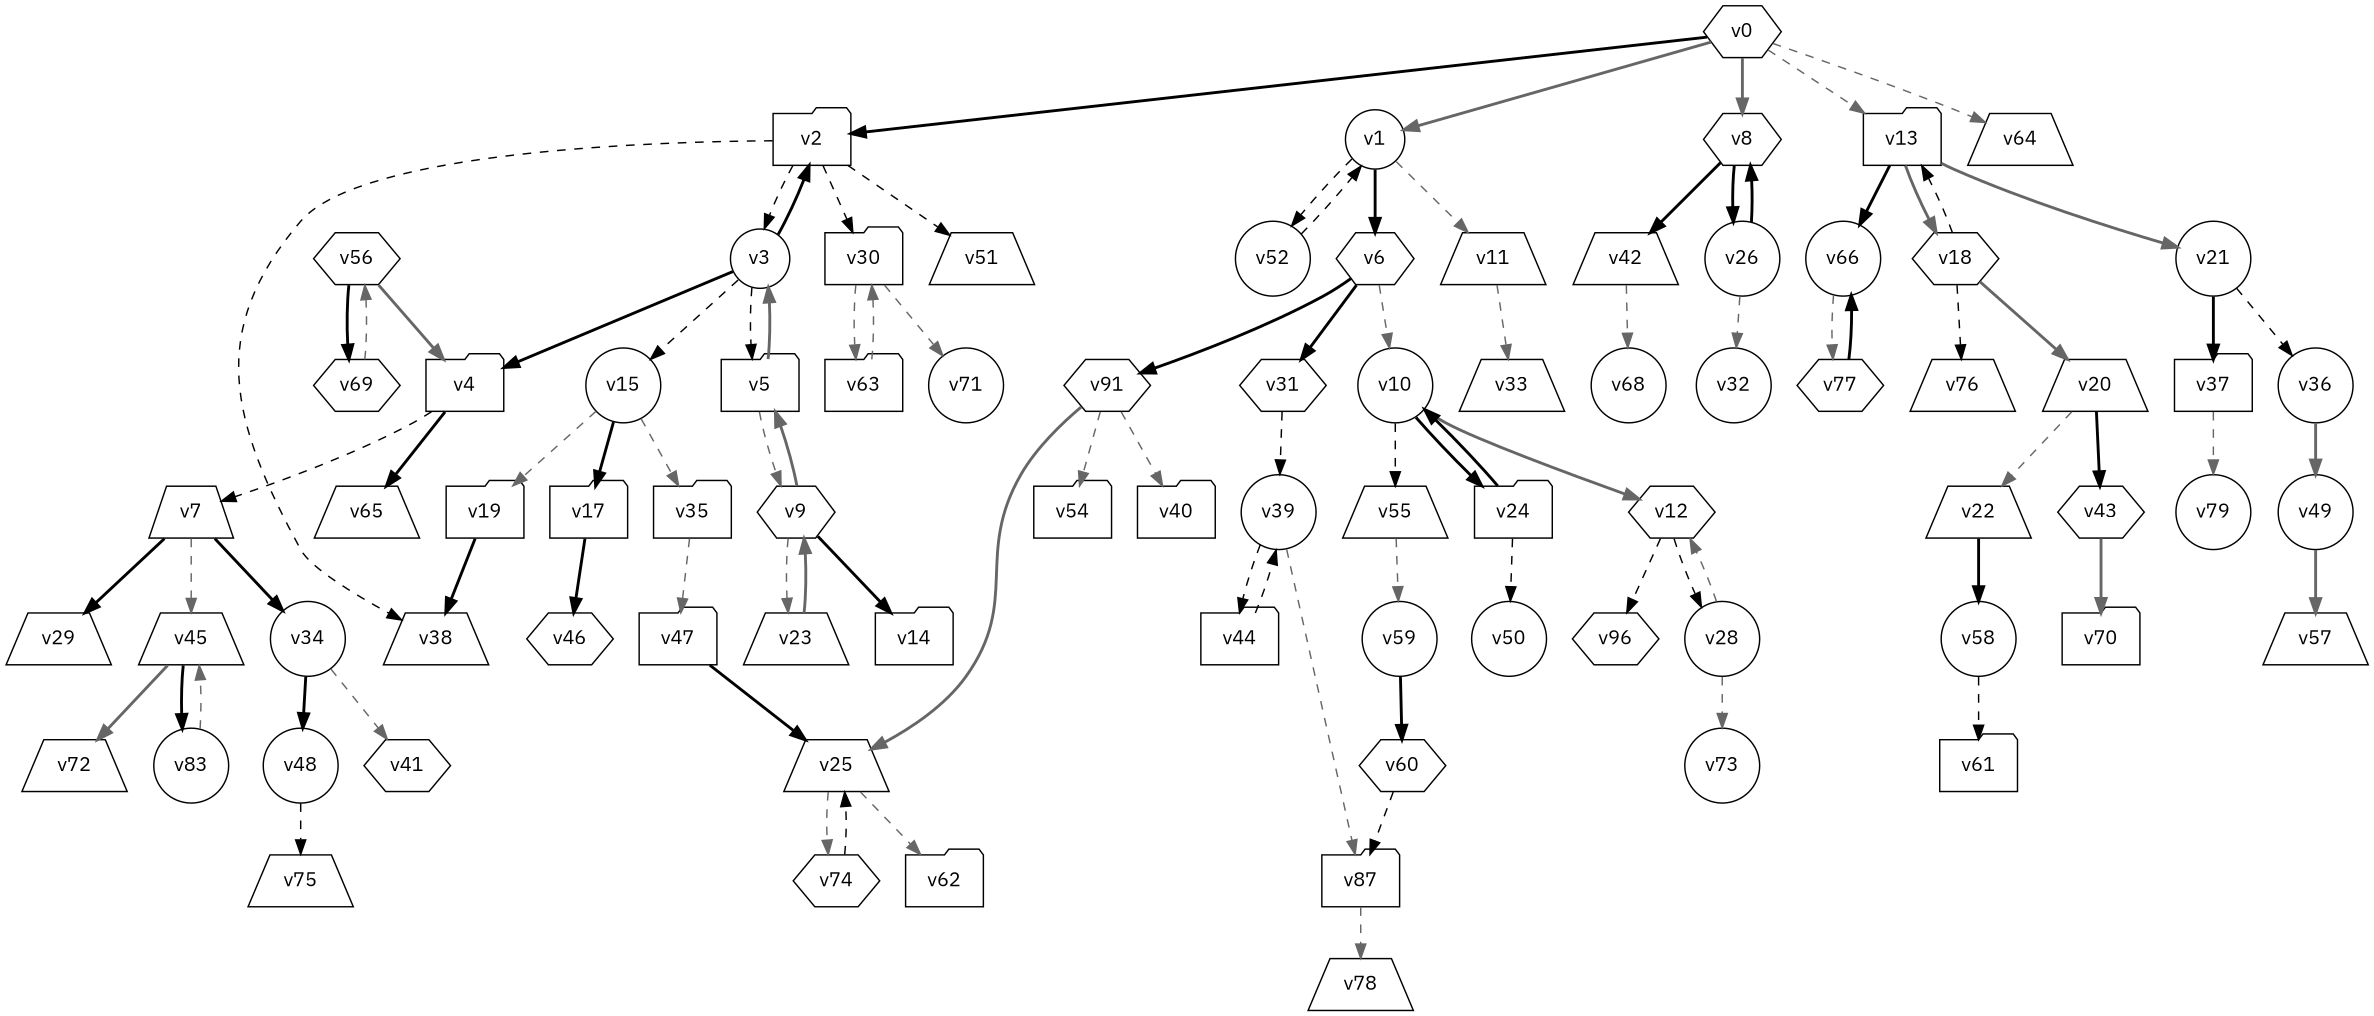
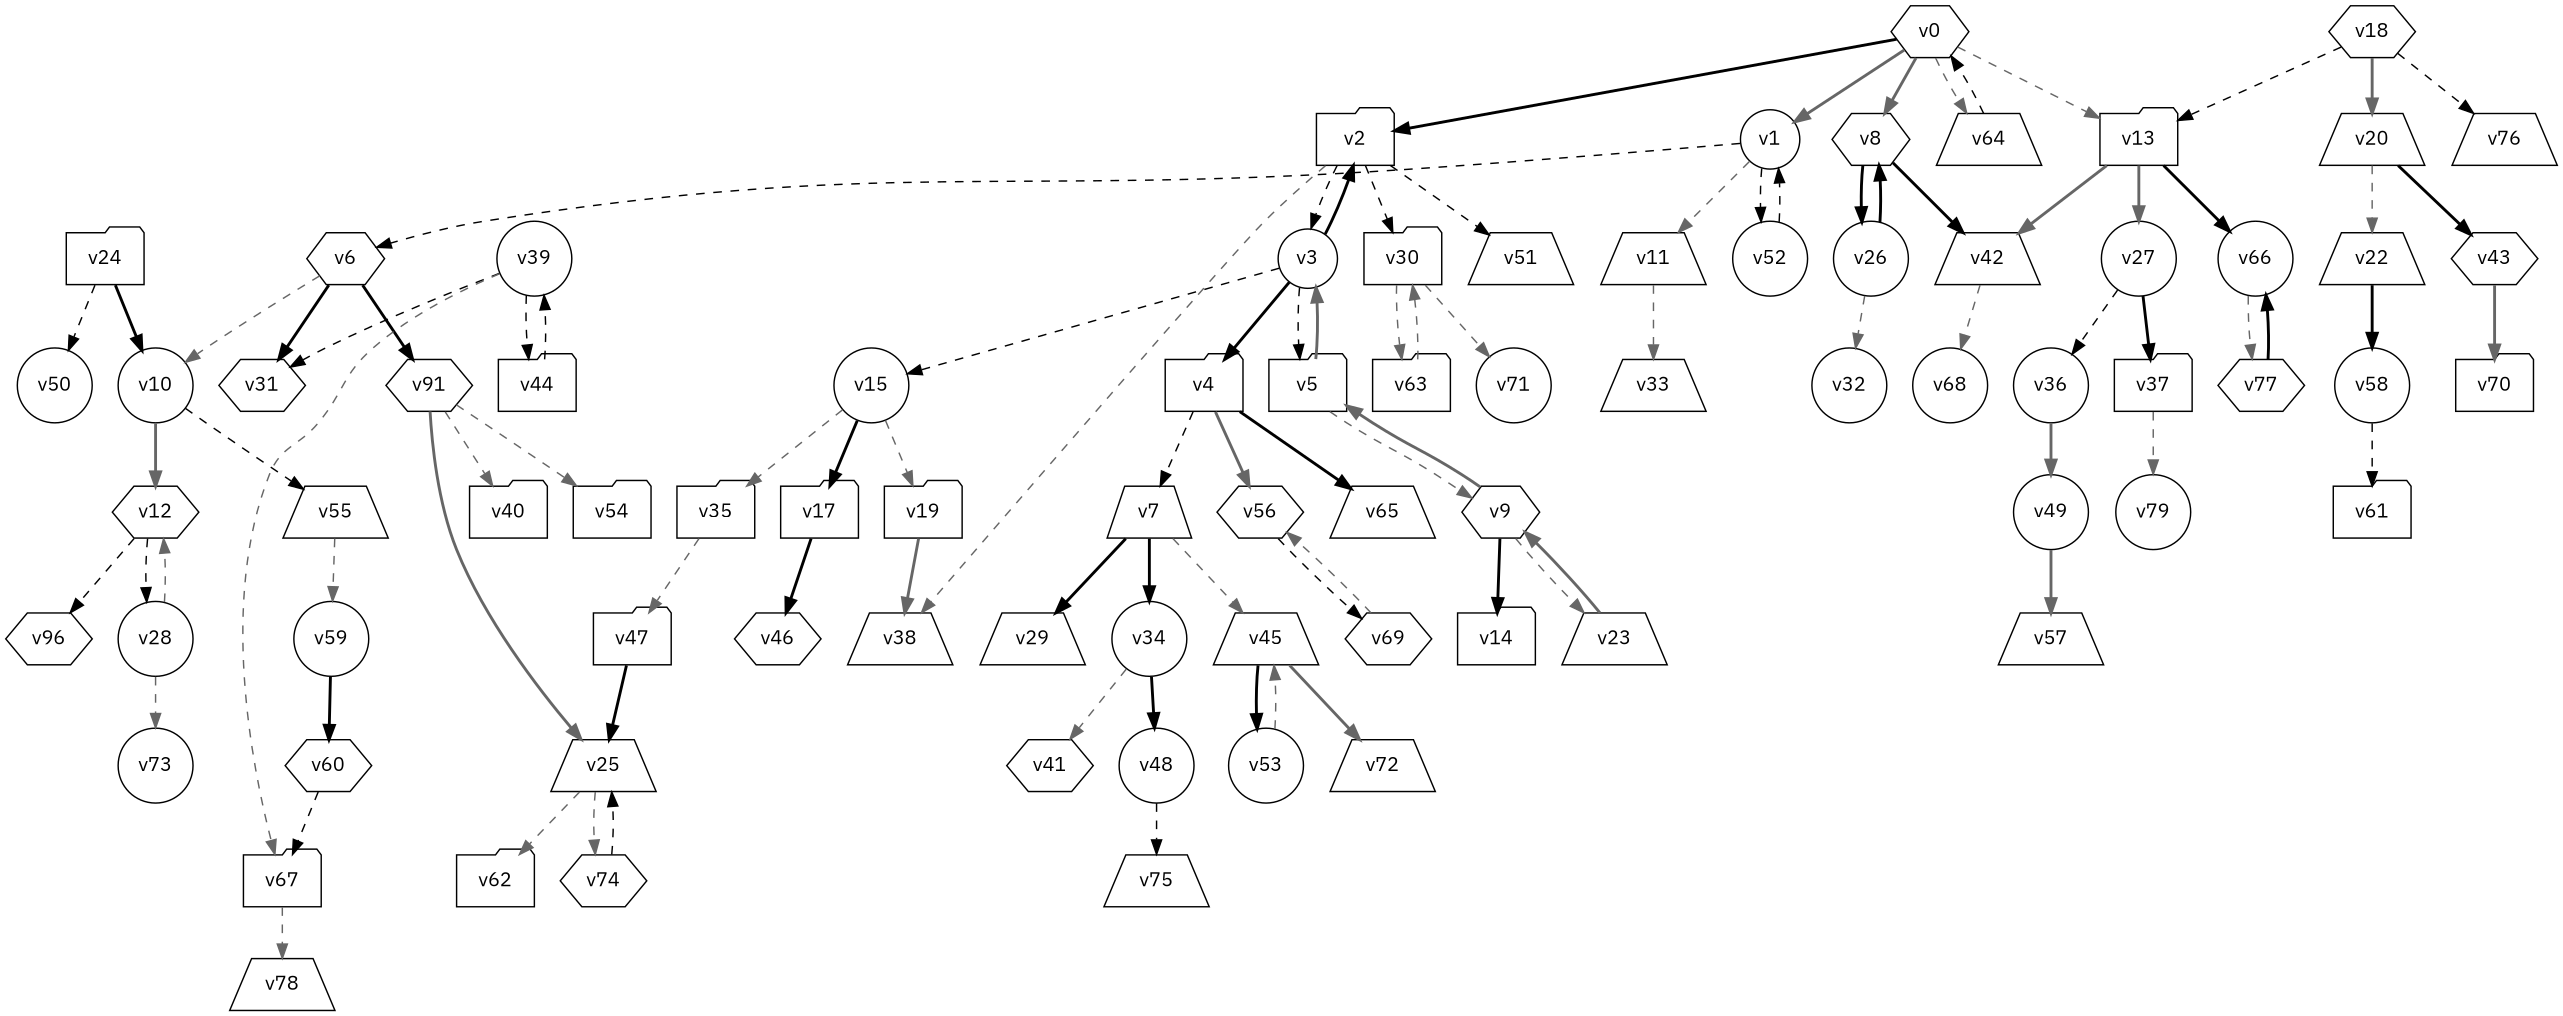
none -> (1972, 90)
(1916, 193) -> (2069, 195)
(1375, 194) -> (1064, 181)
(309, 215) -> (1124, 379)
(2213, 259) -> (2139, 259)
(347, 315) -> (1314, 574)
(406, 317) -> (1229, 442)
(1281, 436) -> (400, 314)
(1443, 447) -> none
(463, 569) -> (913, 568)
(191, 766) -> (1266, 766)
(1361, 881) -> (282, 881)
